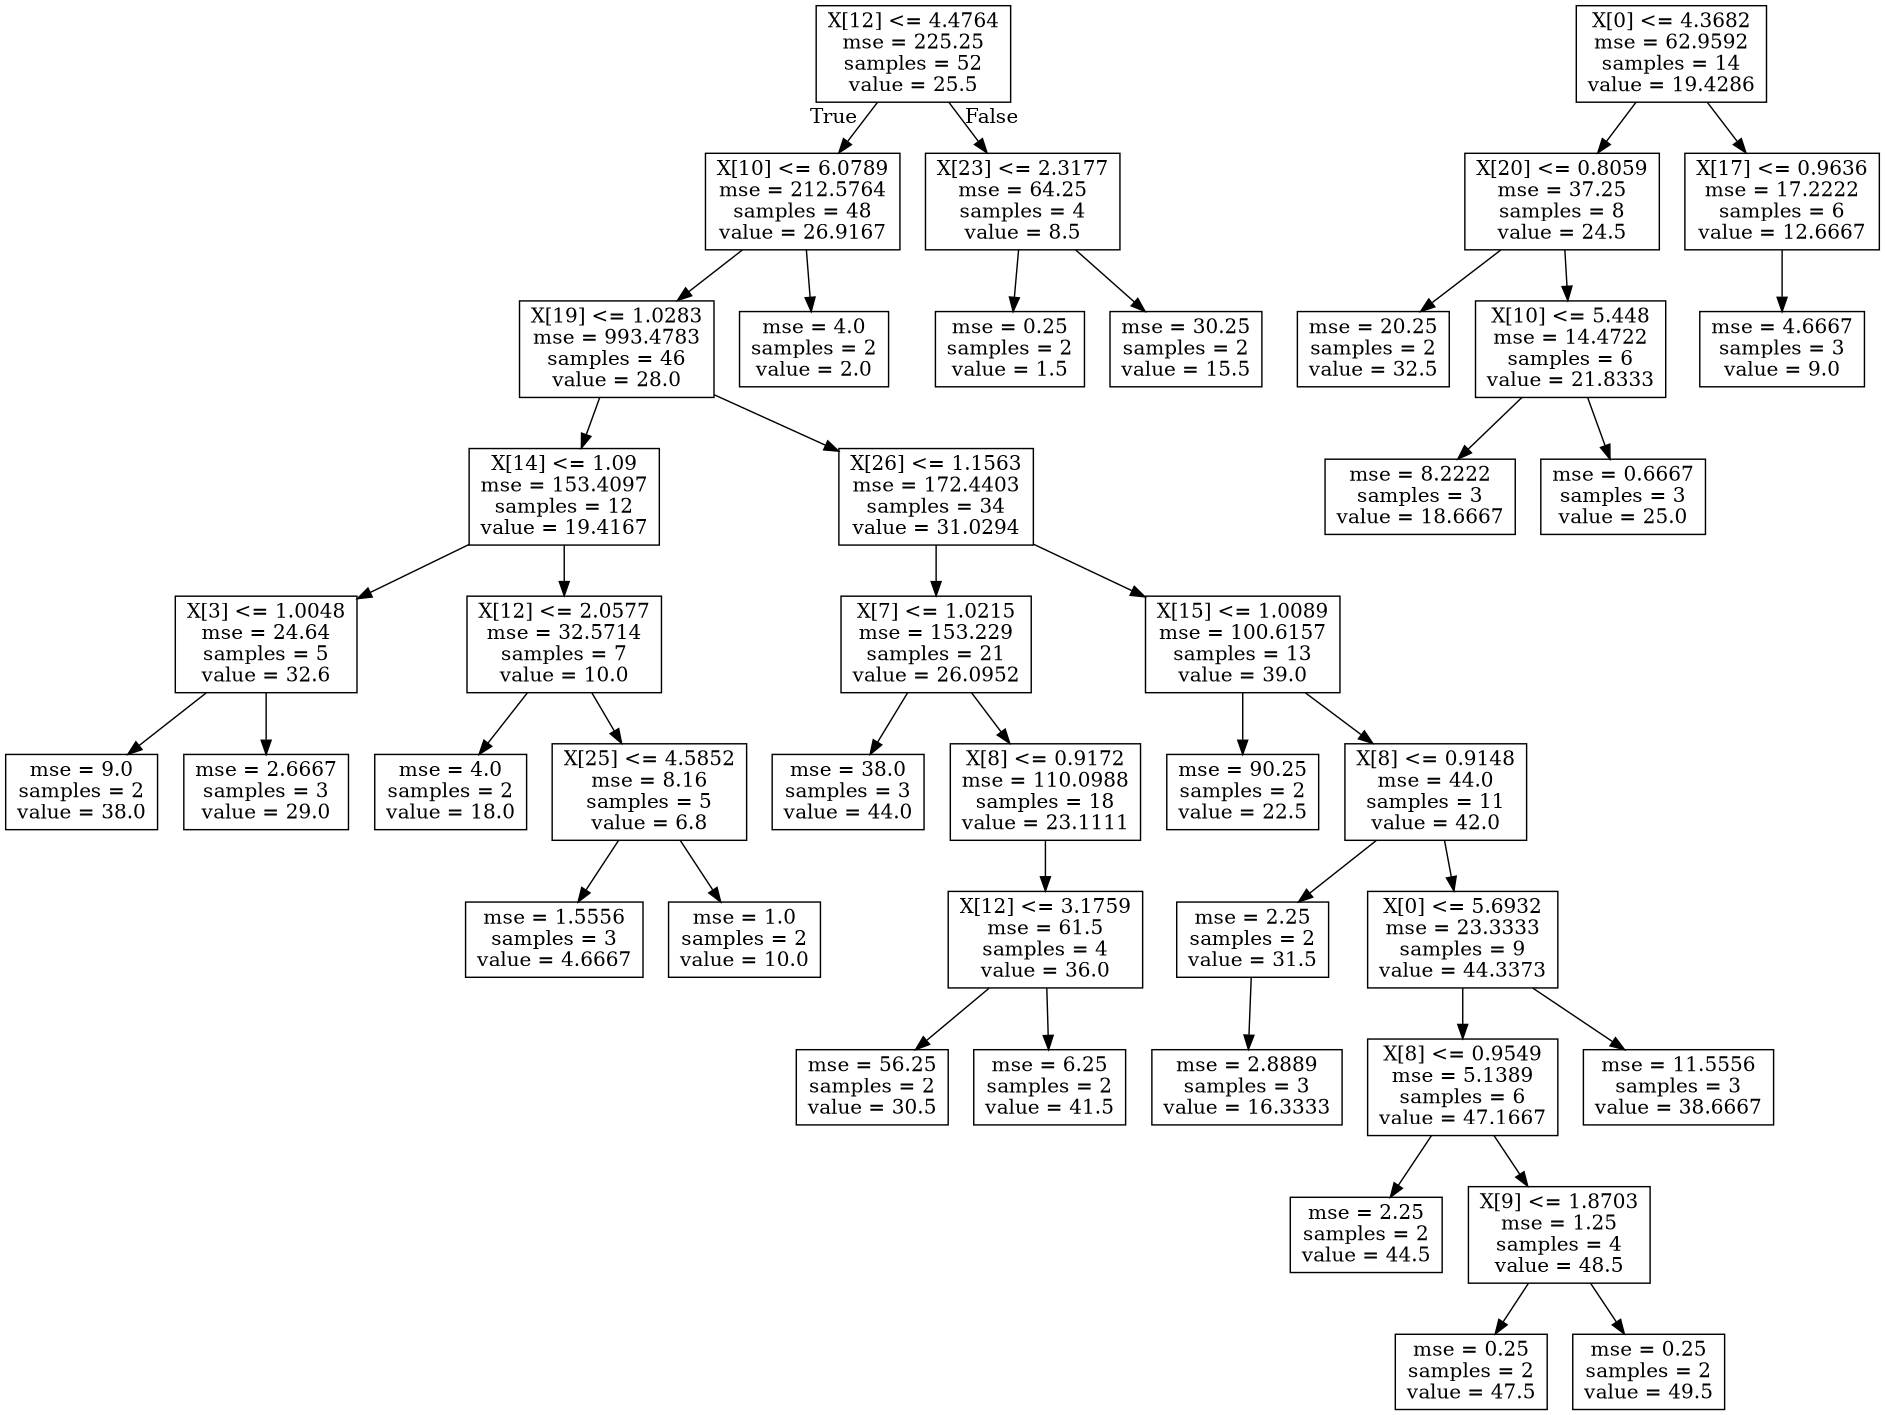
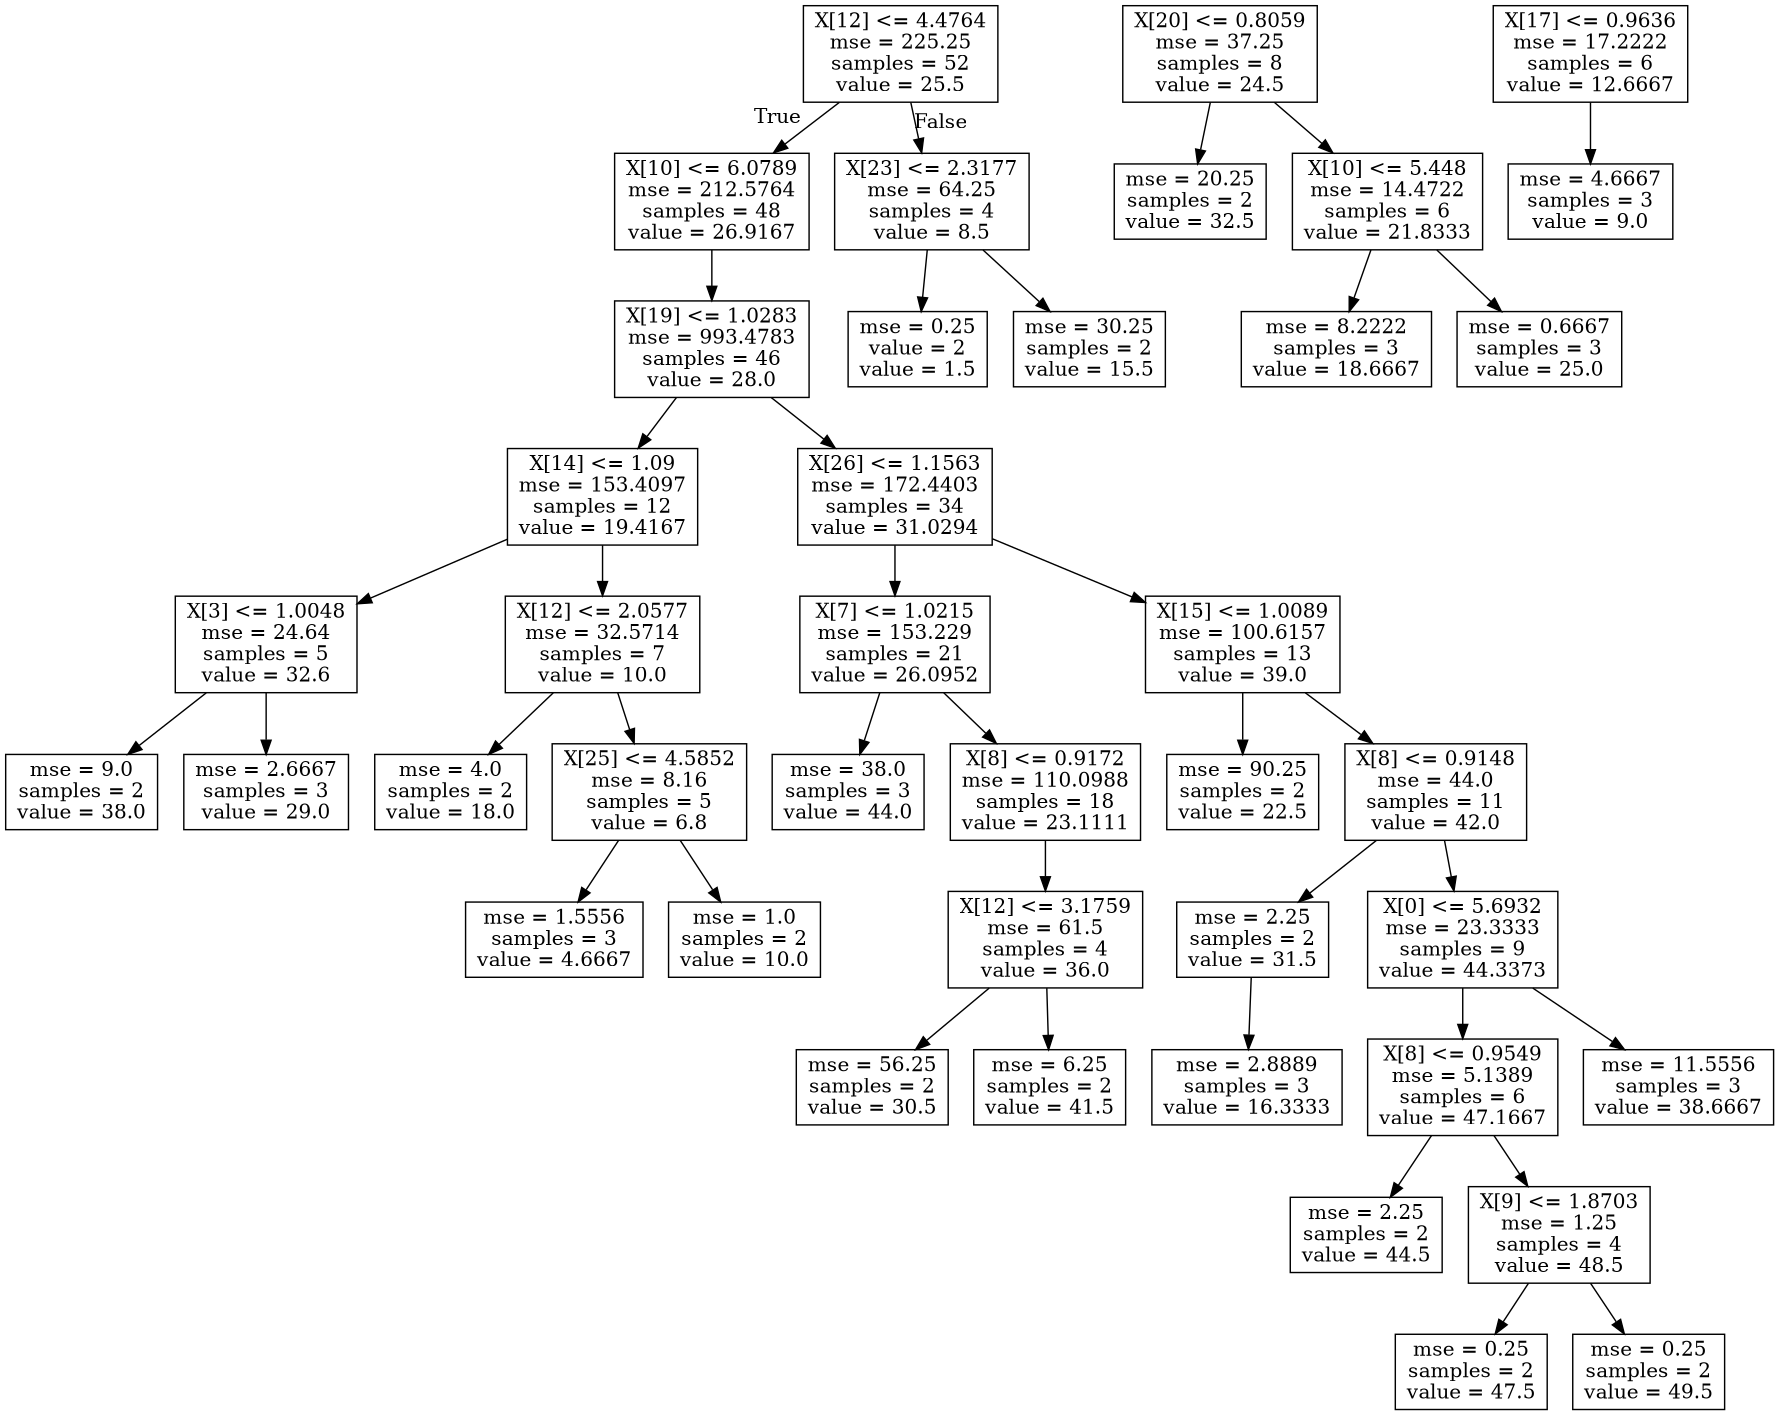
(1671, 54) -> none
(814, 349) -> none
(1010, 349) -> (918, 349)
